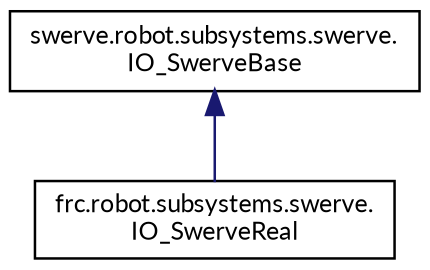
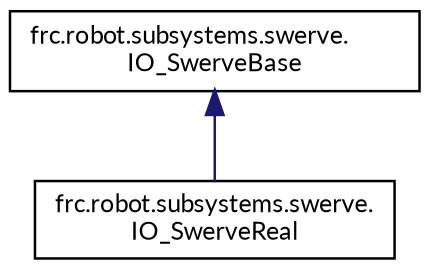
(215, 51) -> (215, 51)
